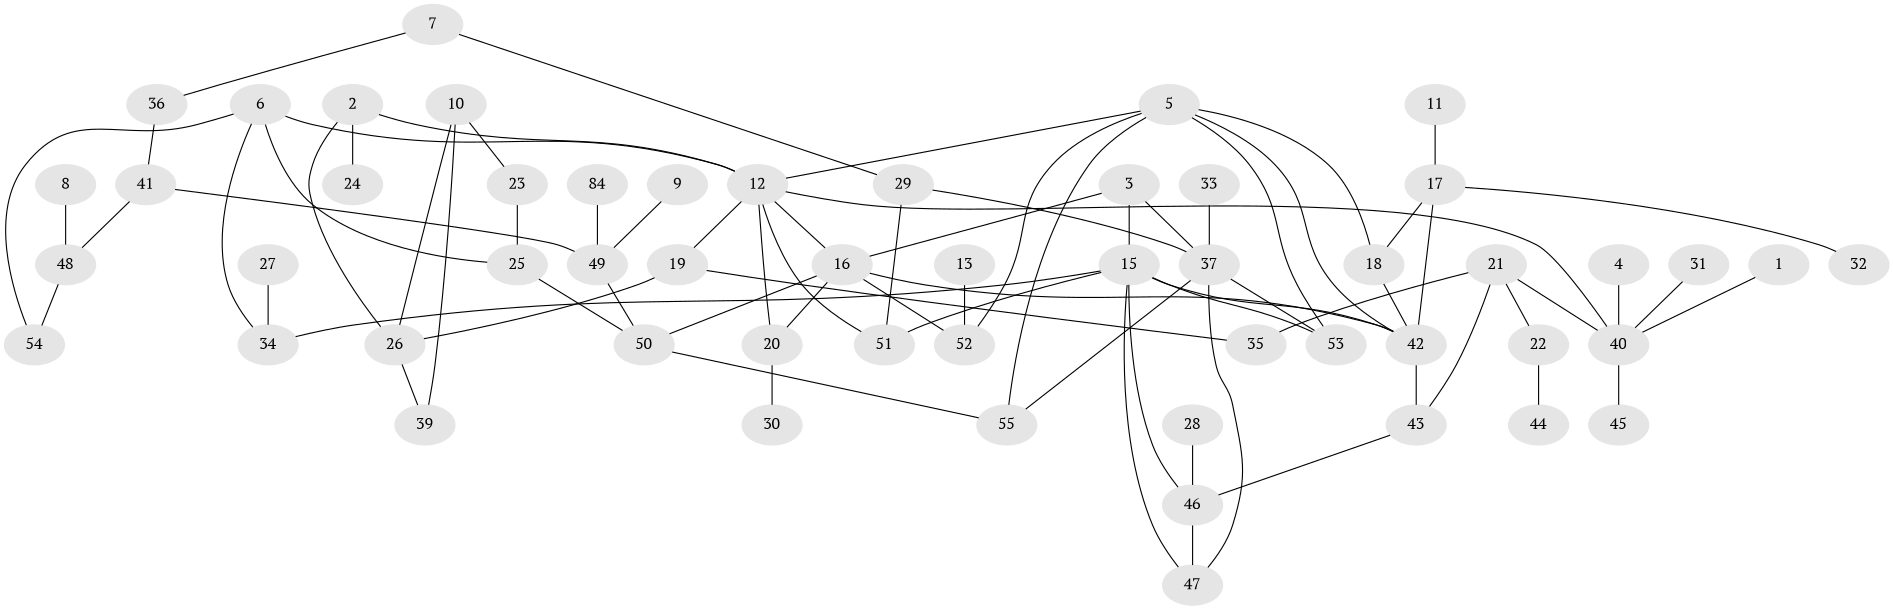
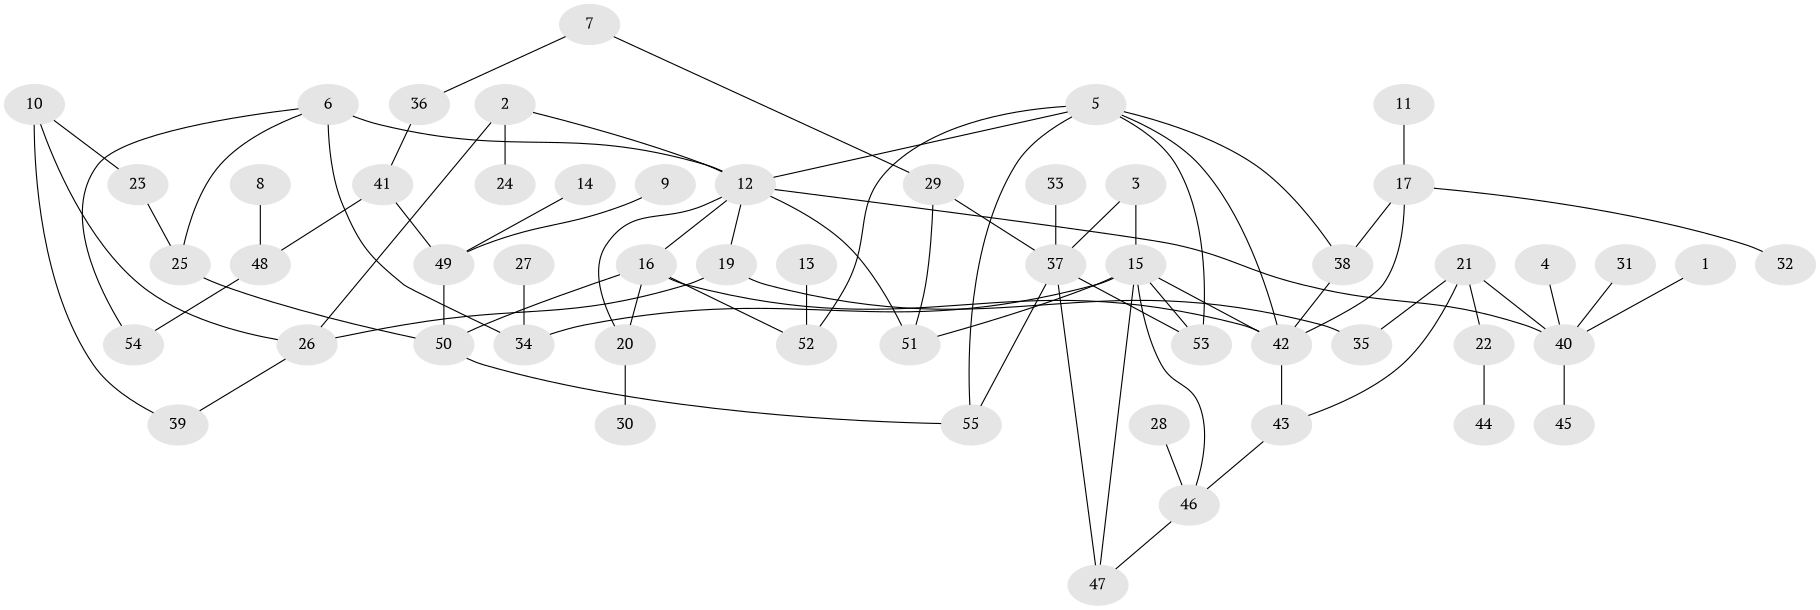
(597, 185) -> (585, 185)
(986, 225) -> none
(1374, 265) -> (1343, 265)
